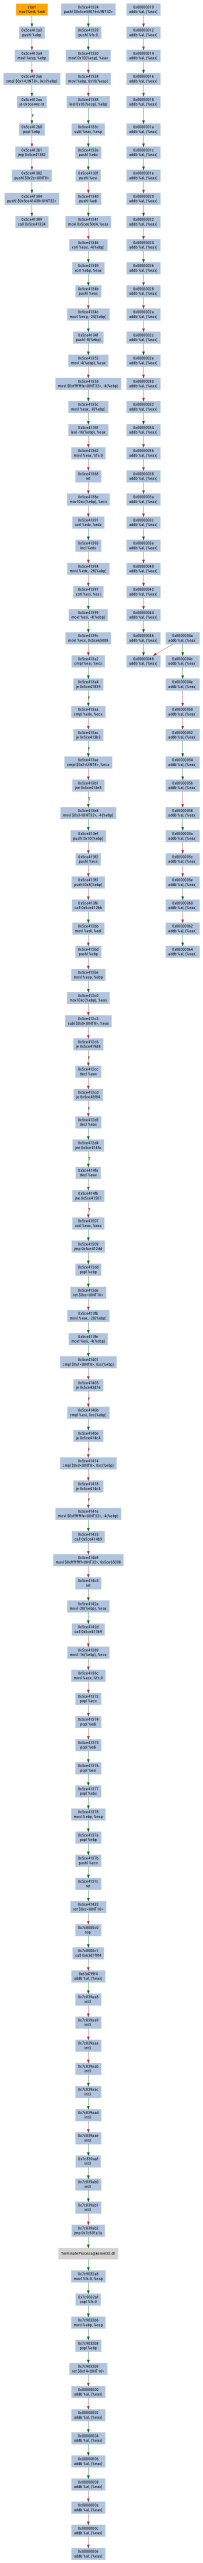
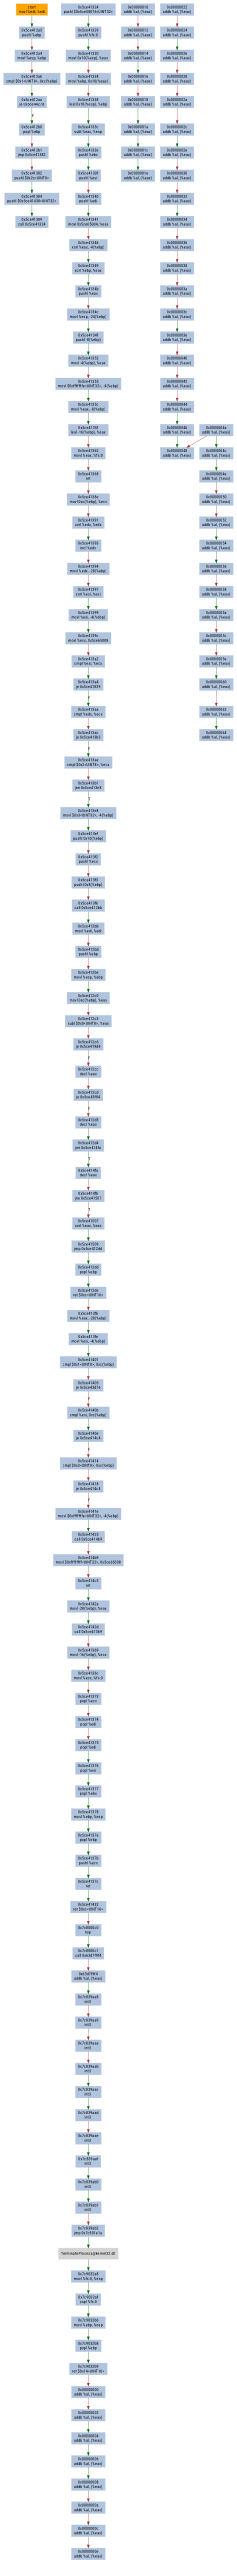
(144, 199) -> none
